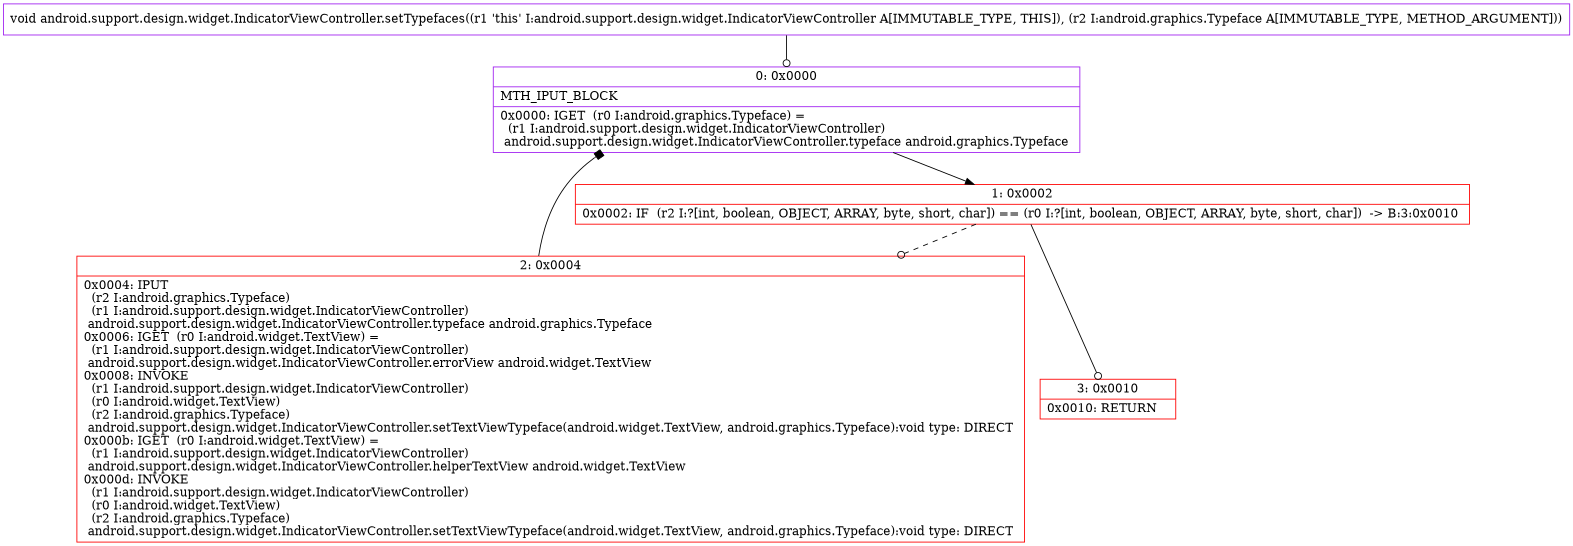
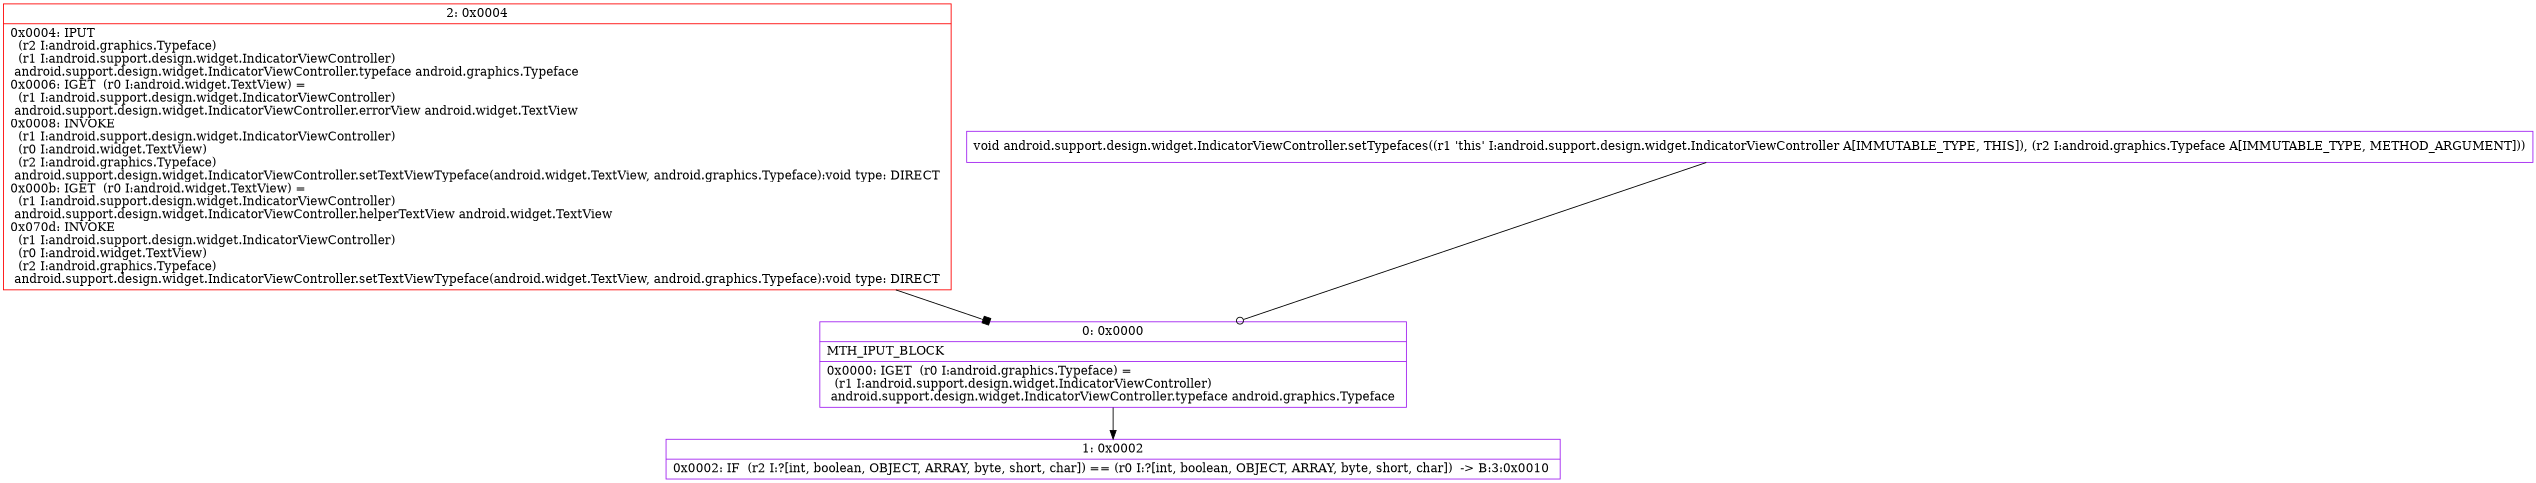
(1022, 204) -> (1113, 459)
(940, 239) -> none
(1108, 399) -> none
(140, 480) -> (67, 228)
